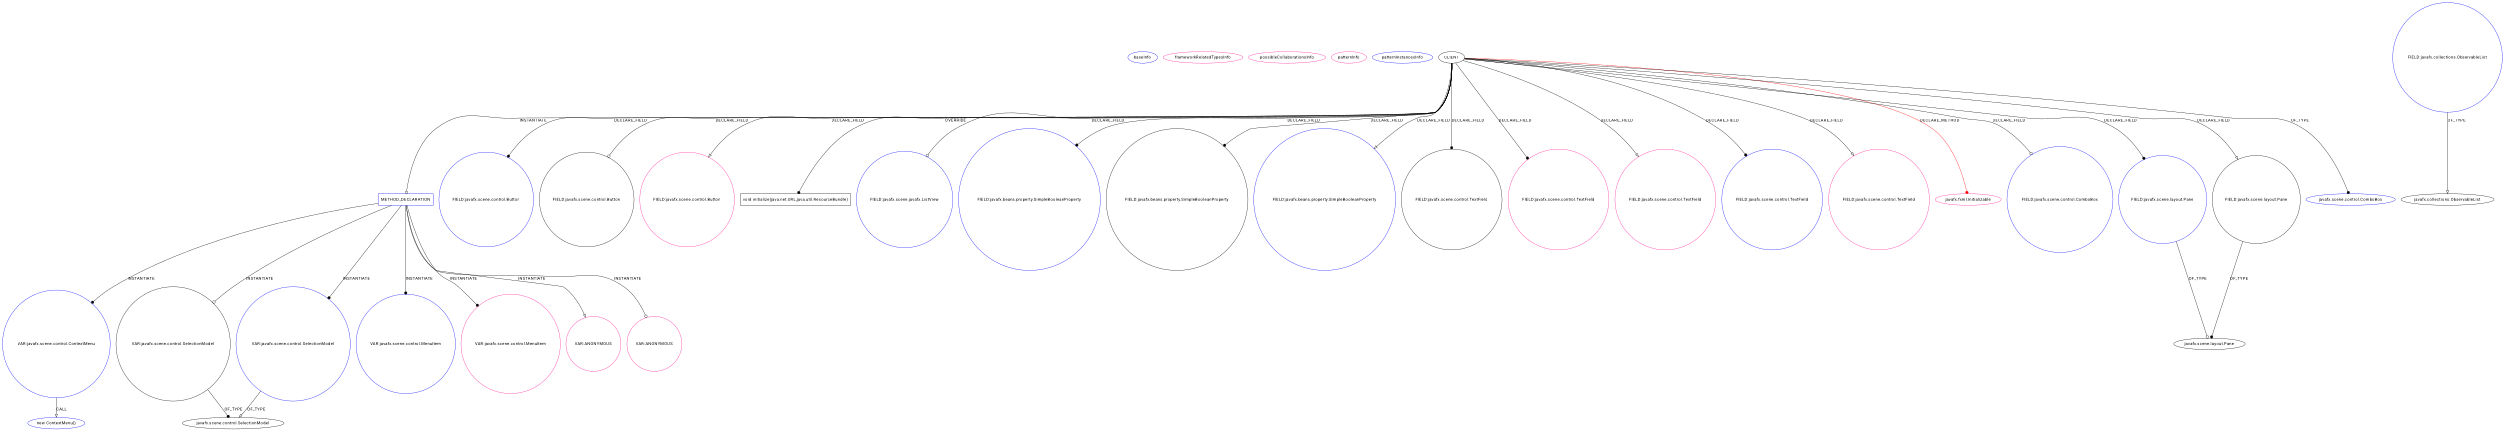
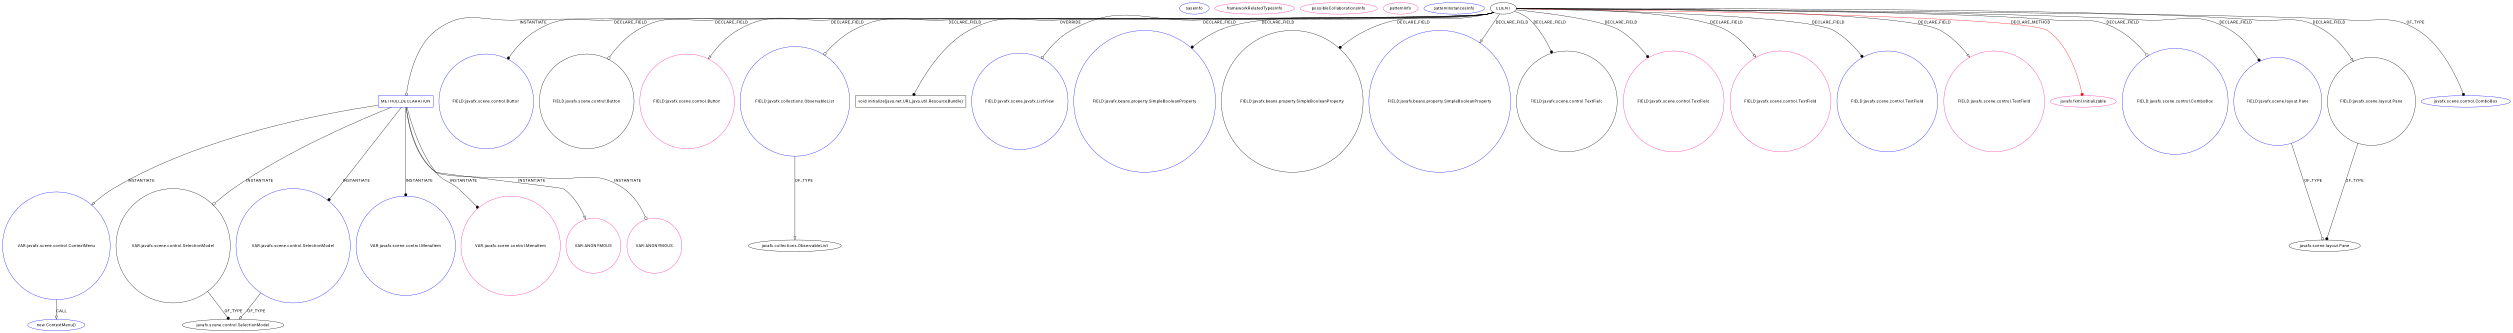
none -> (1155, 19)
(230, 237) -> (231, 139)
